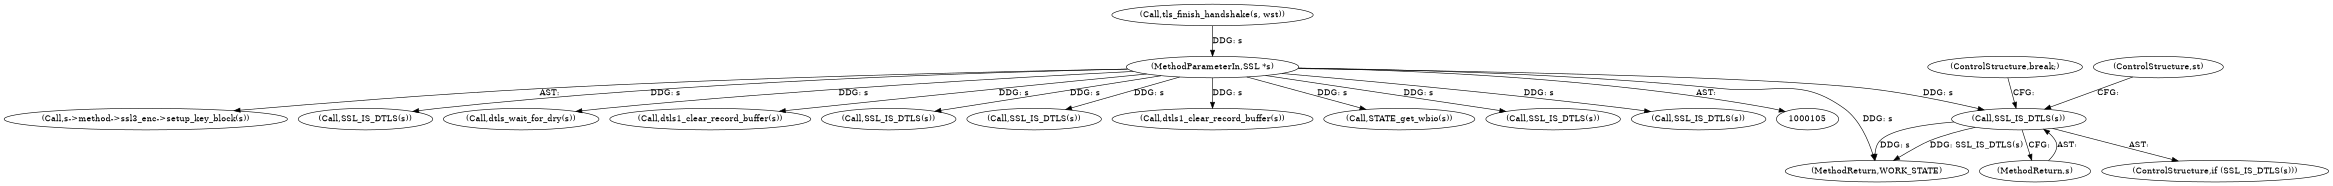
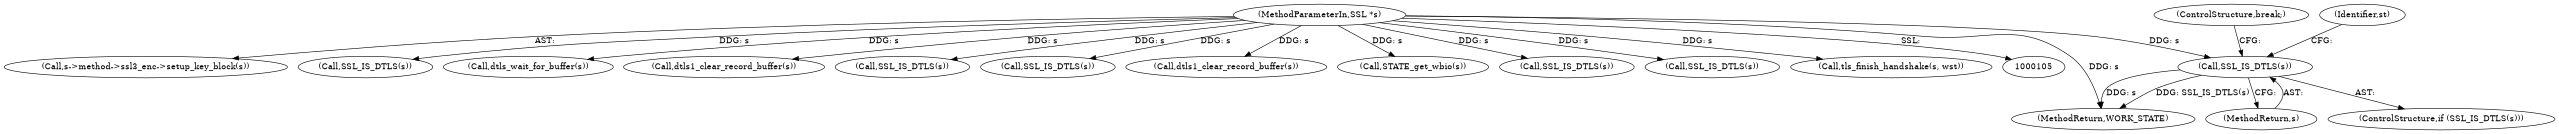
(1213, 38) -> (1605, 38)
(2158, 67) -> (2362, 15)
(1708, 93) -> (1912, 41)
(521, 119) -> (528, 67)
